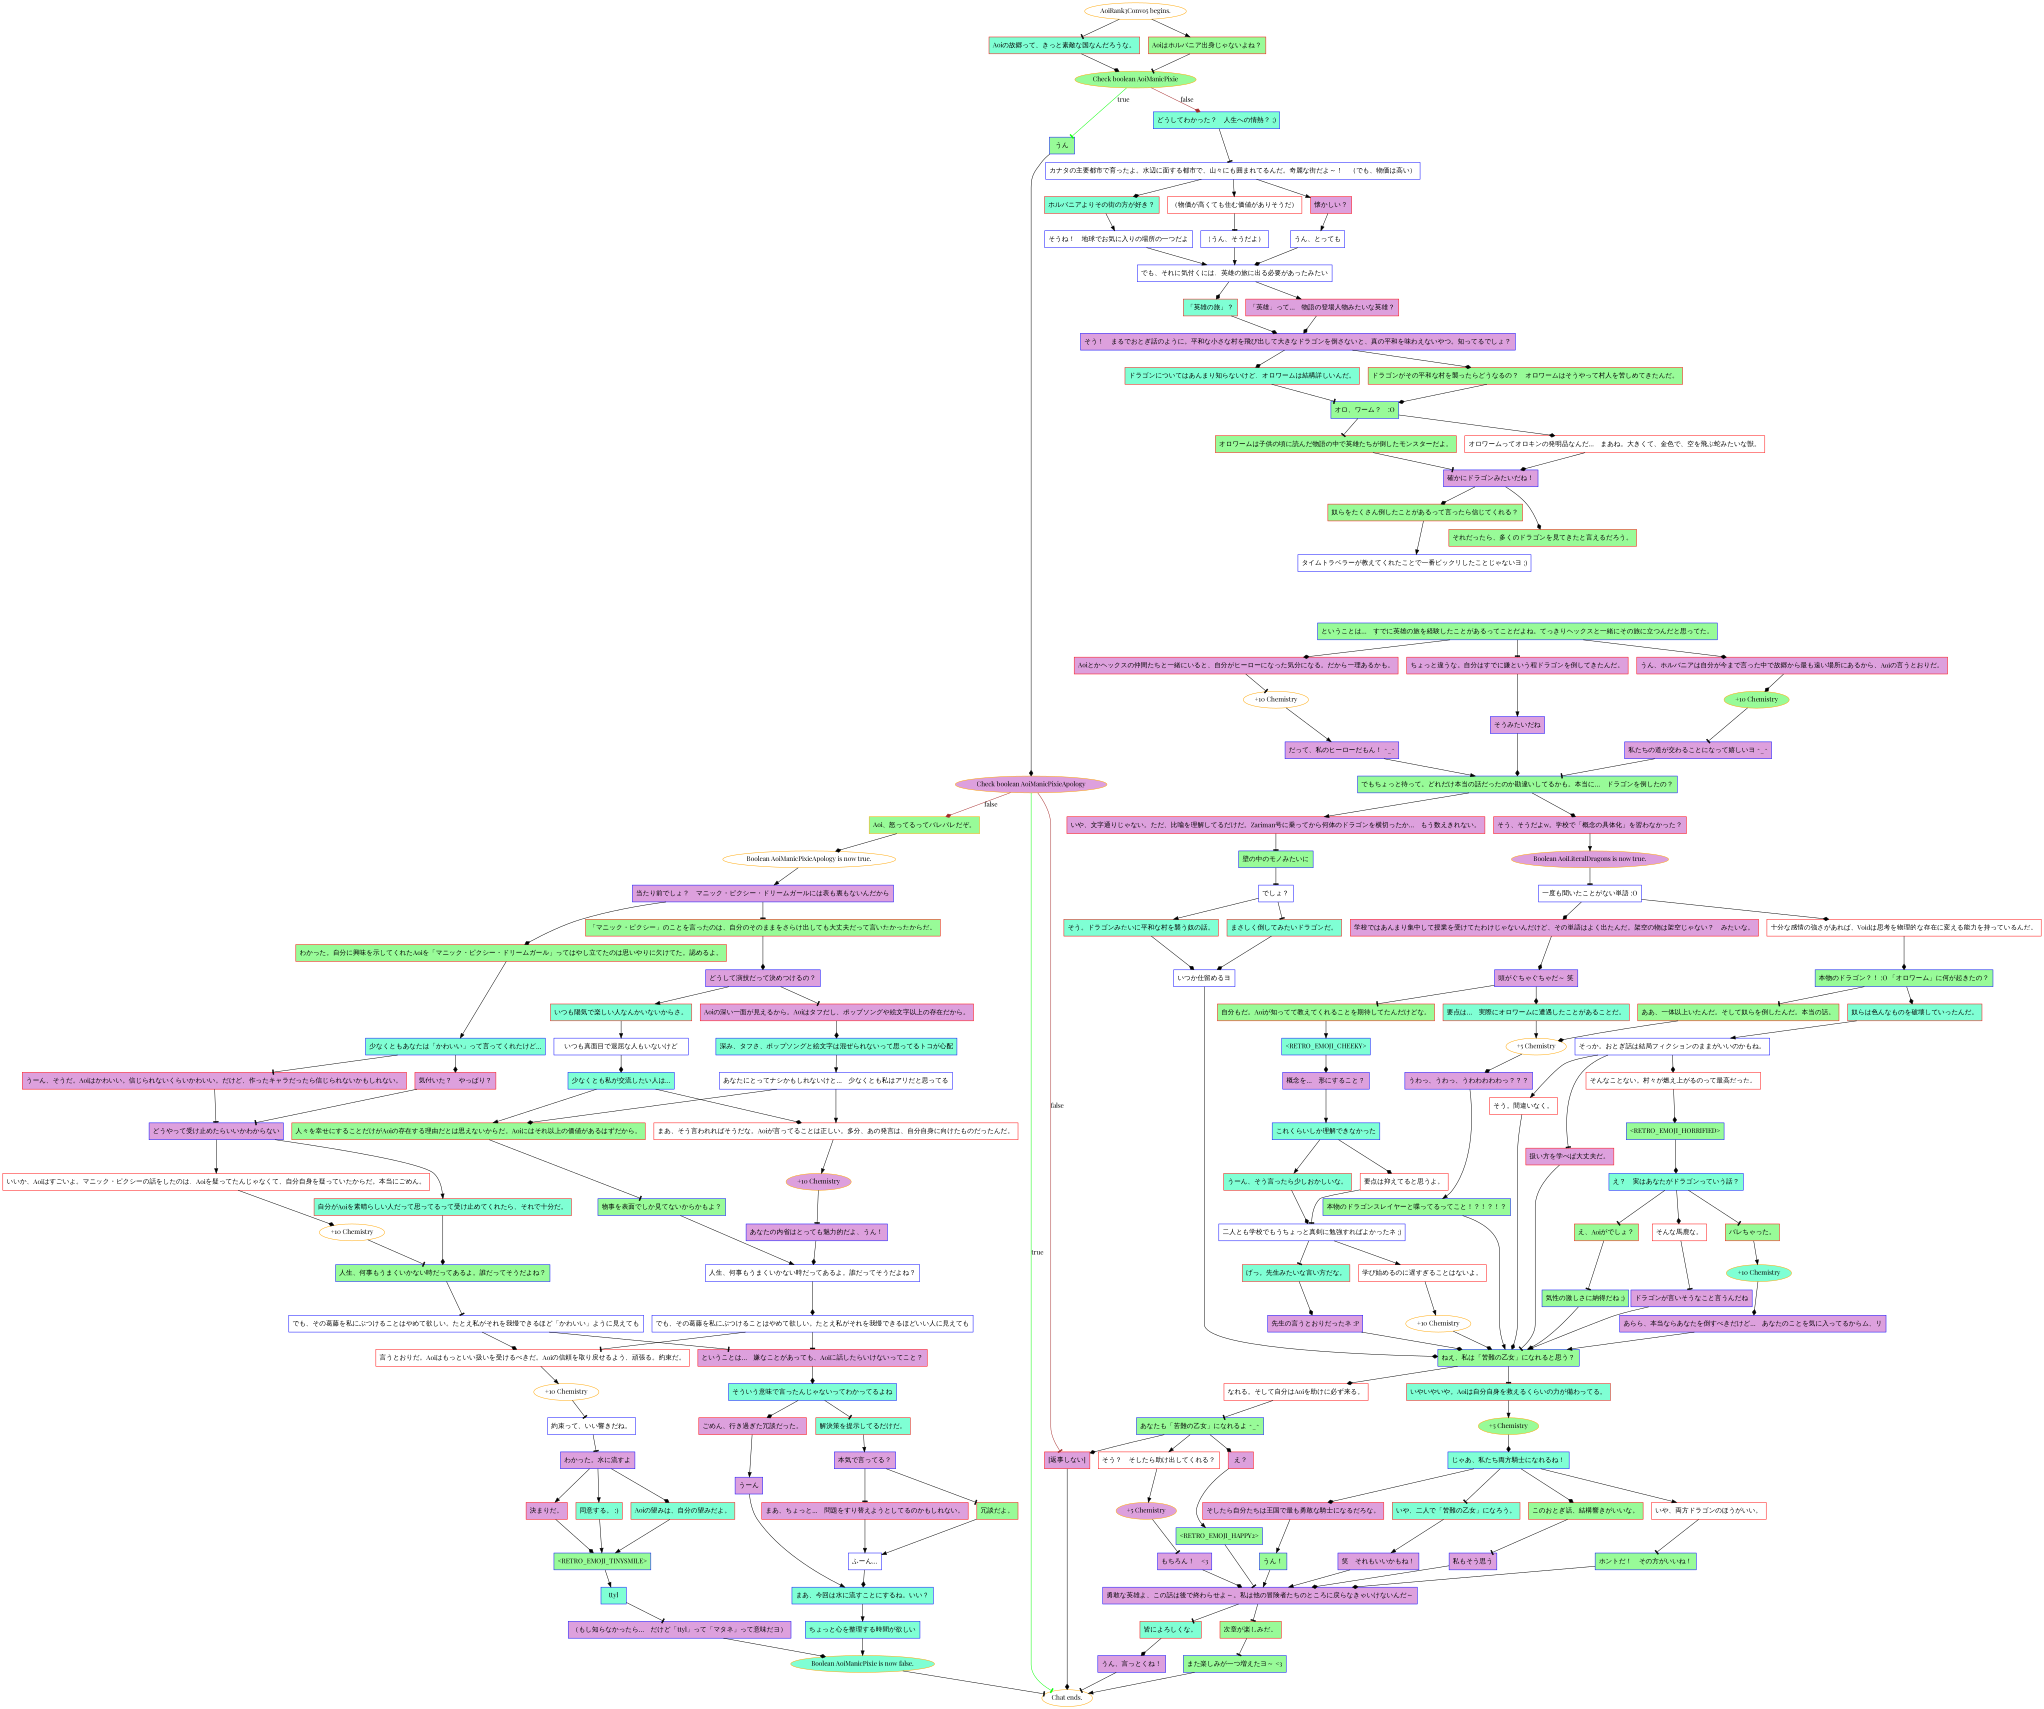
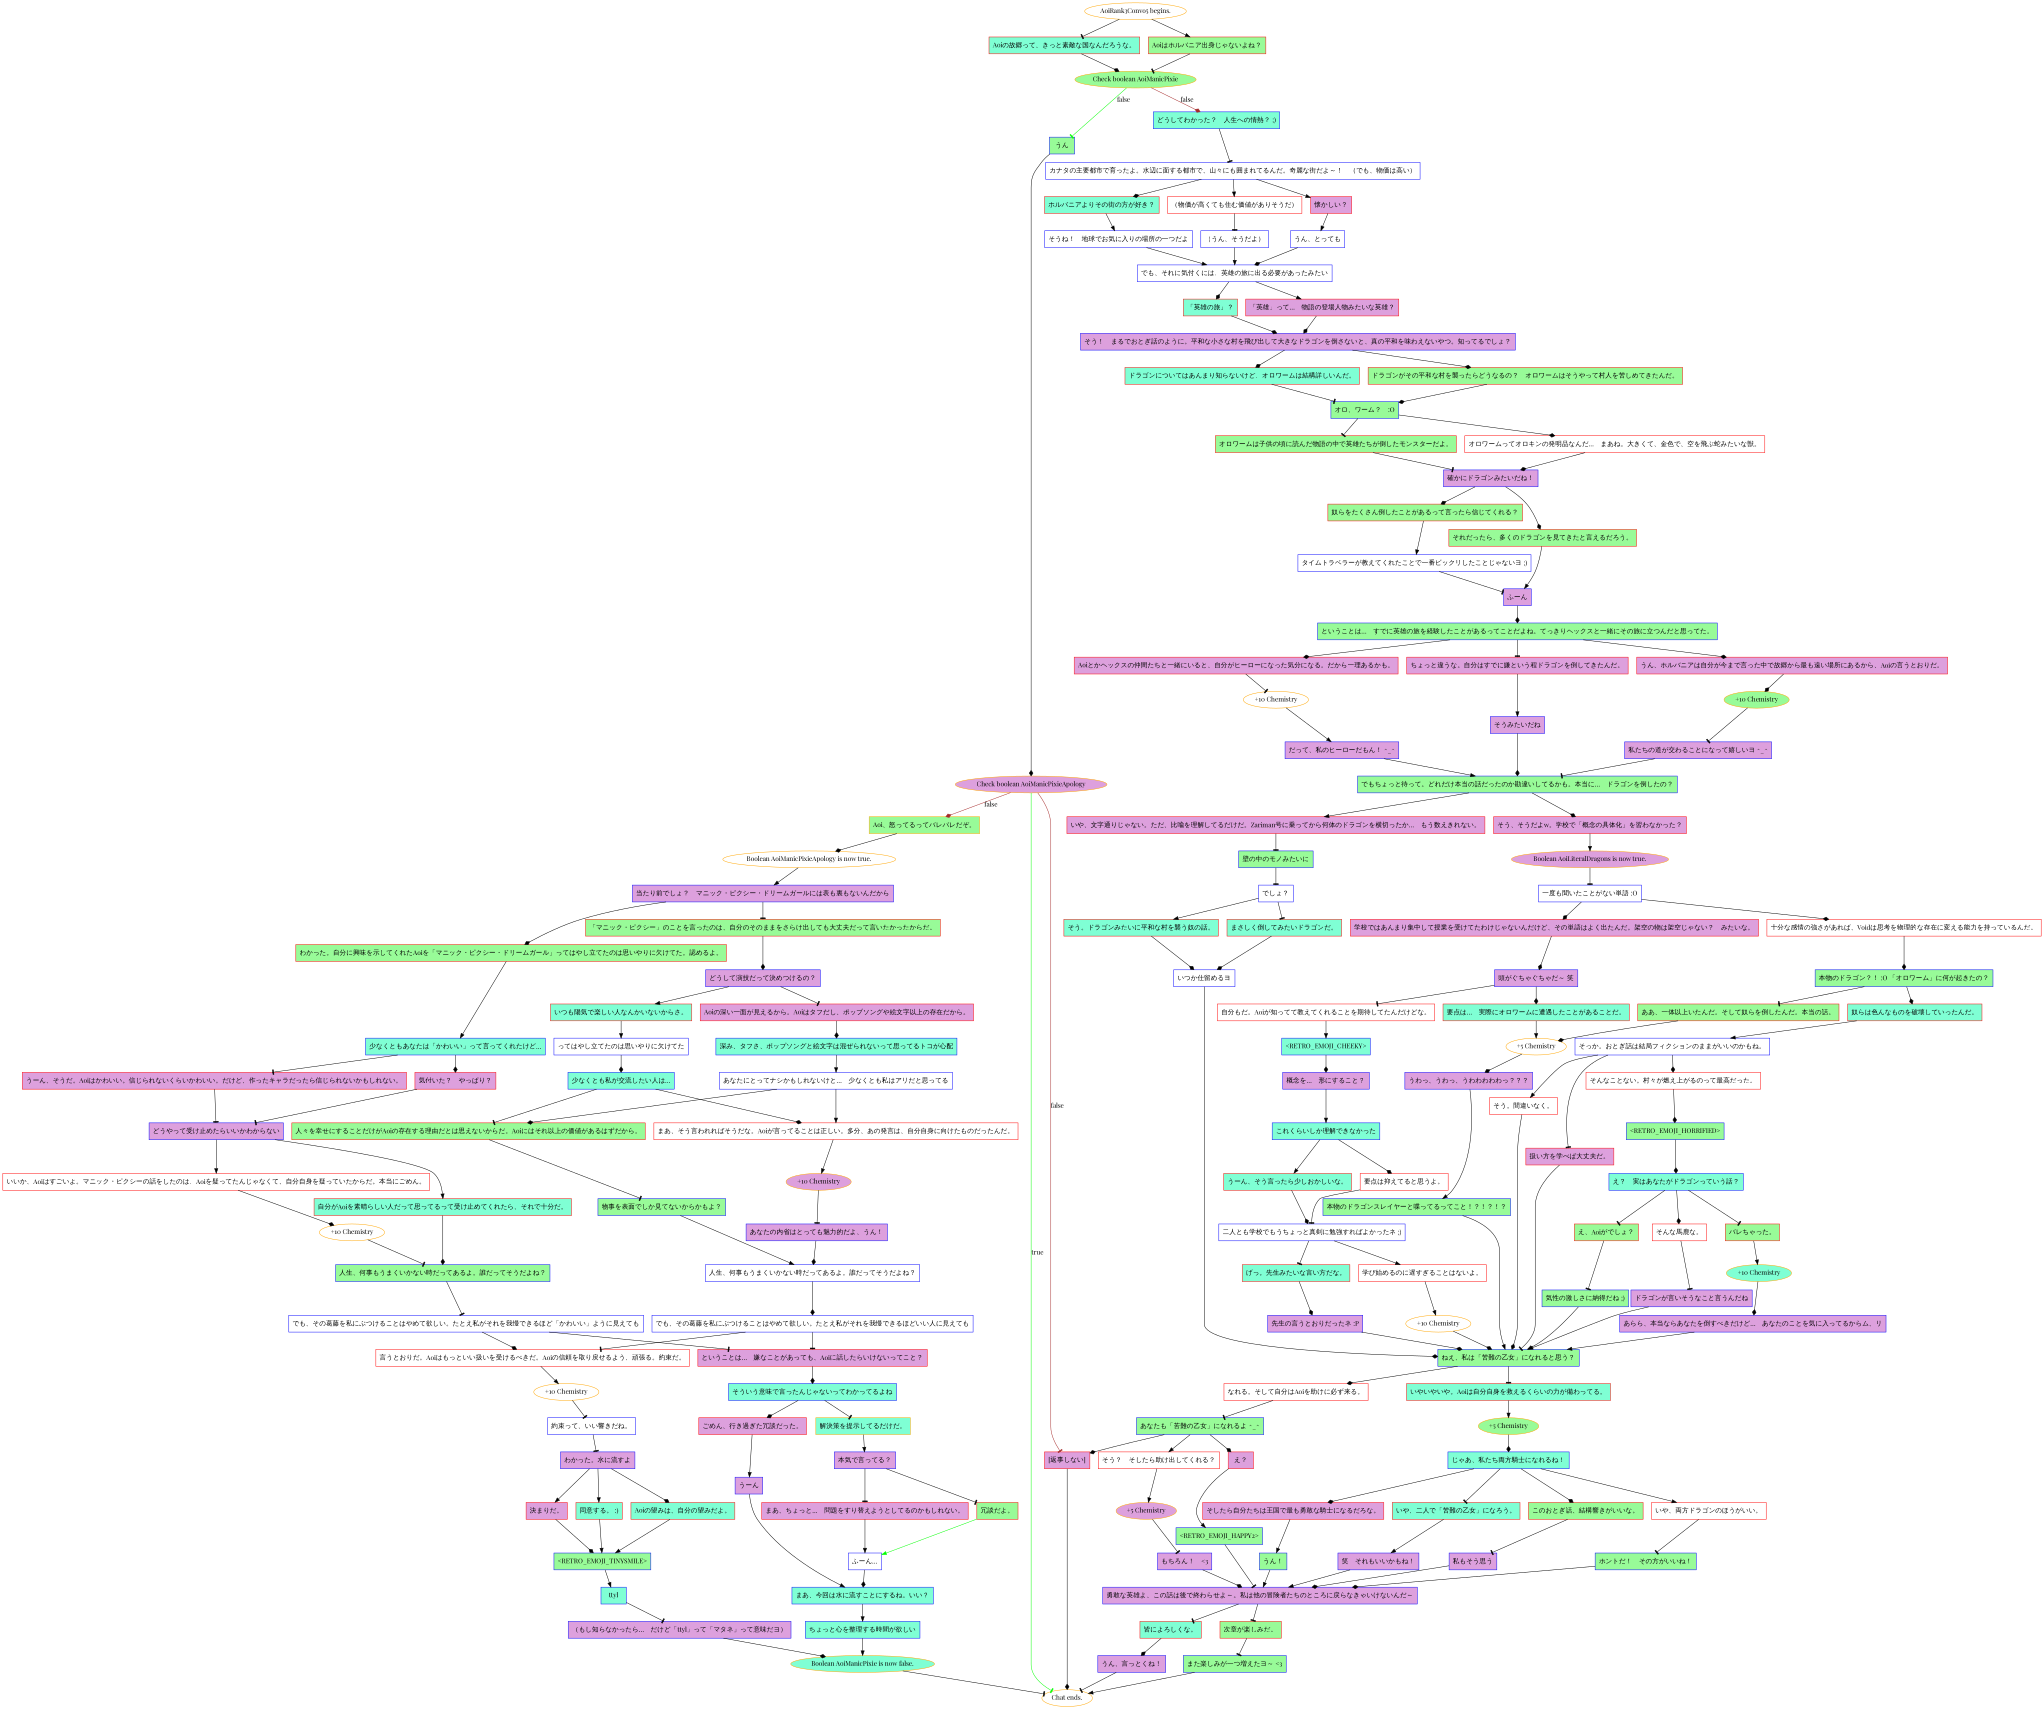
(1124, 100) -> (1124, 100)
none -> (1517, 597)
(1326, 1012) -> (1326, 1012)
(621, 1047) -> (621, 1047)
(546, 1106) -> (546, 1106)
(863, 1426) -> (863, 1426)
(931, 1536) -> (931, 1536)
